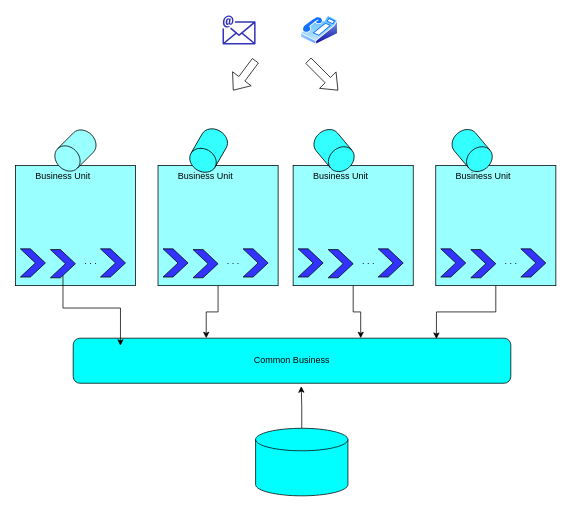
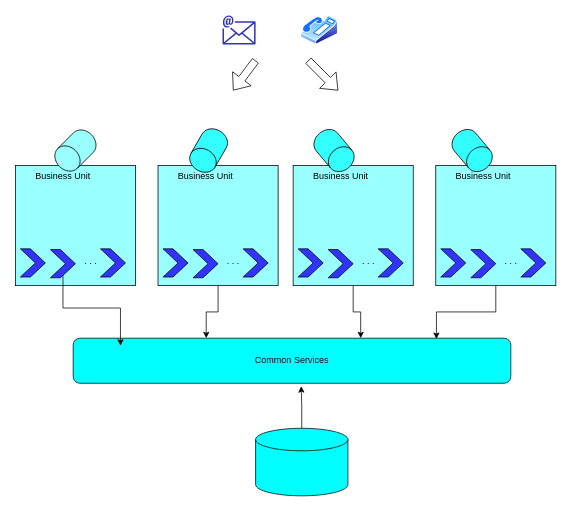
(292, 360) -> (292, 360)
